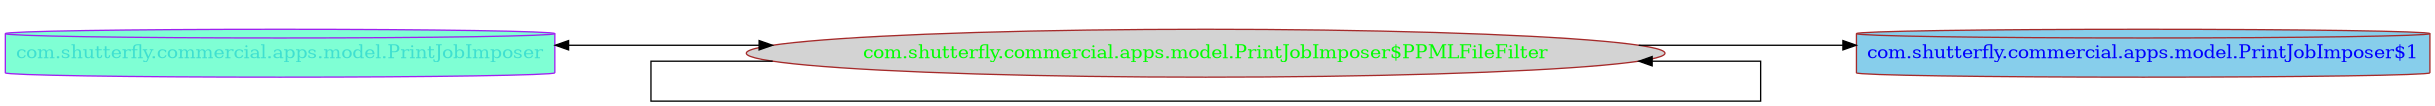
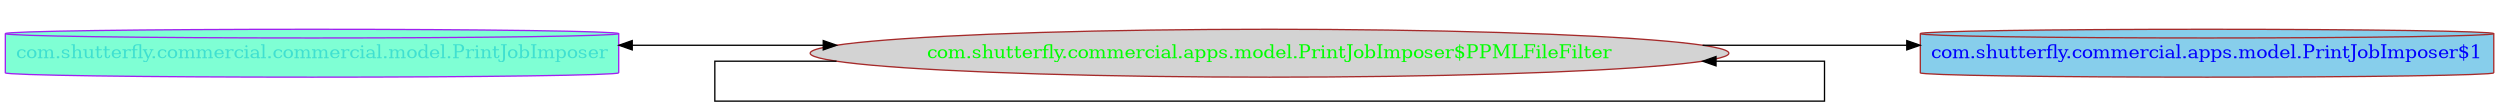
(280, 53) -> (312, 53)
